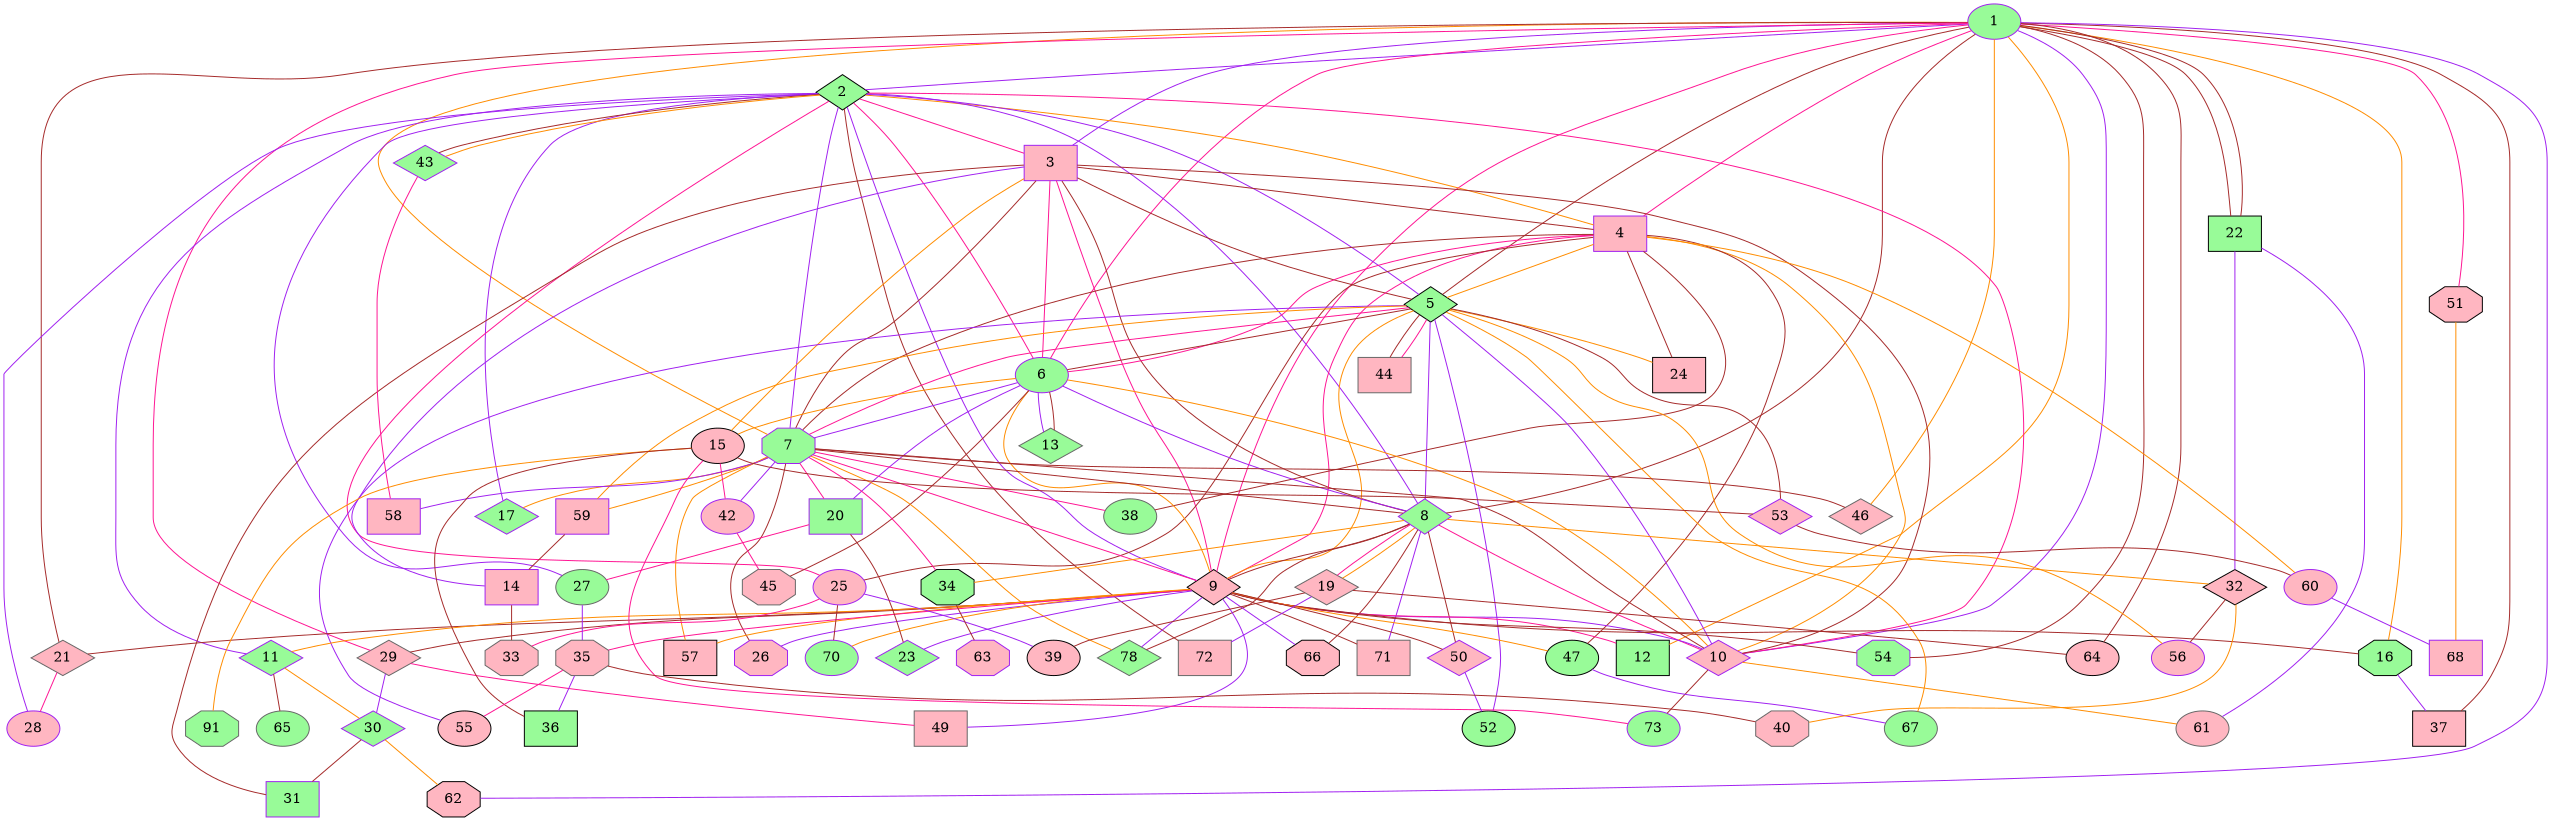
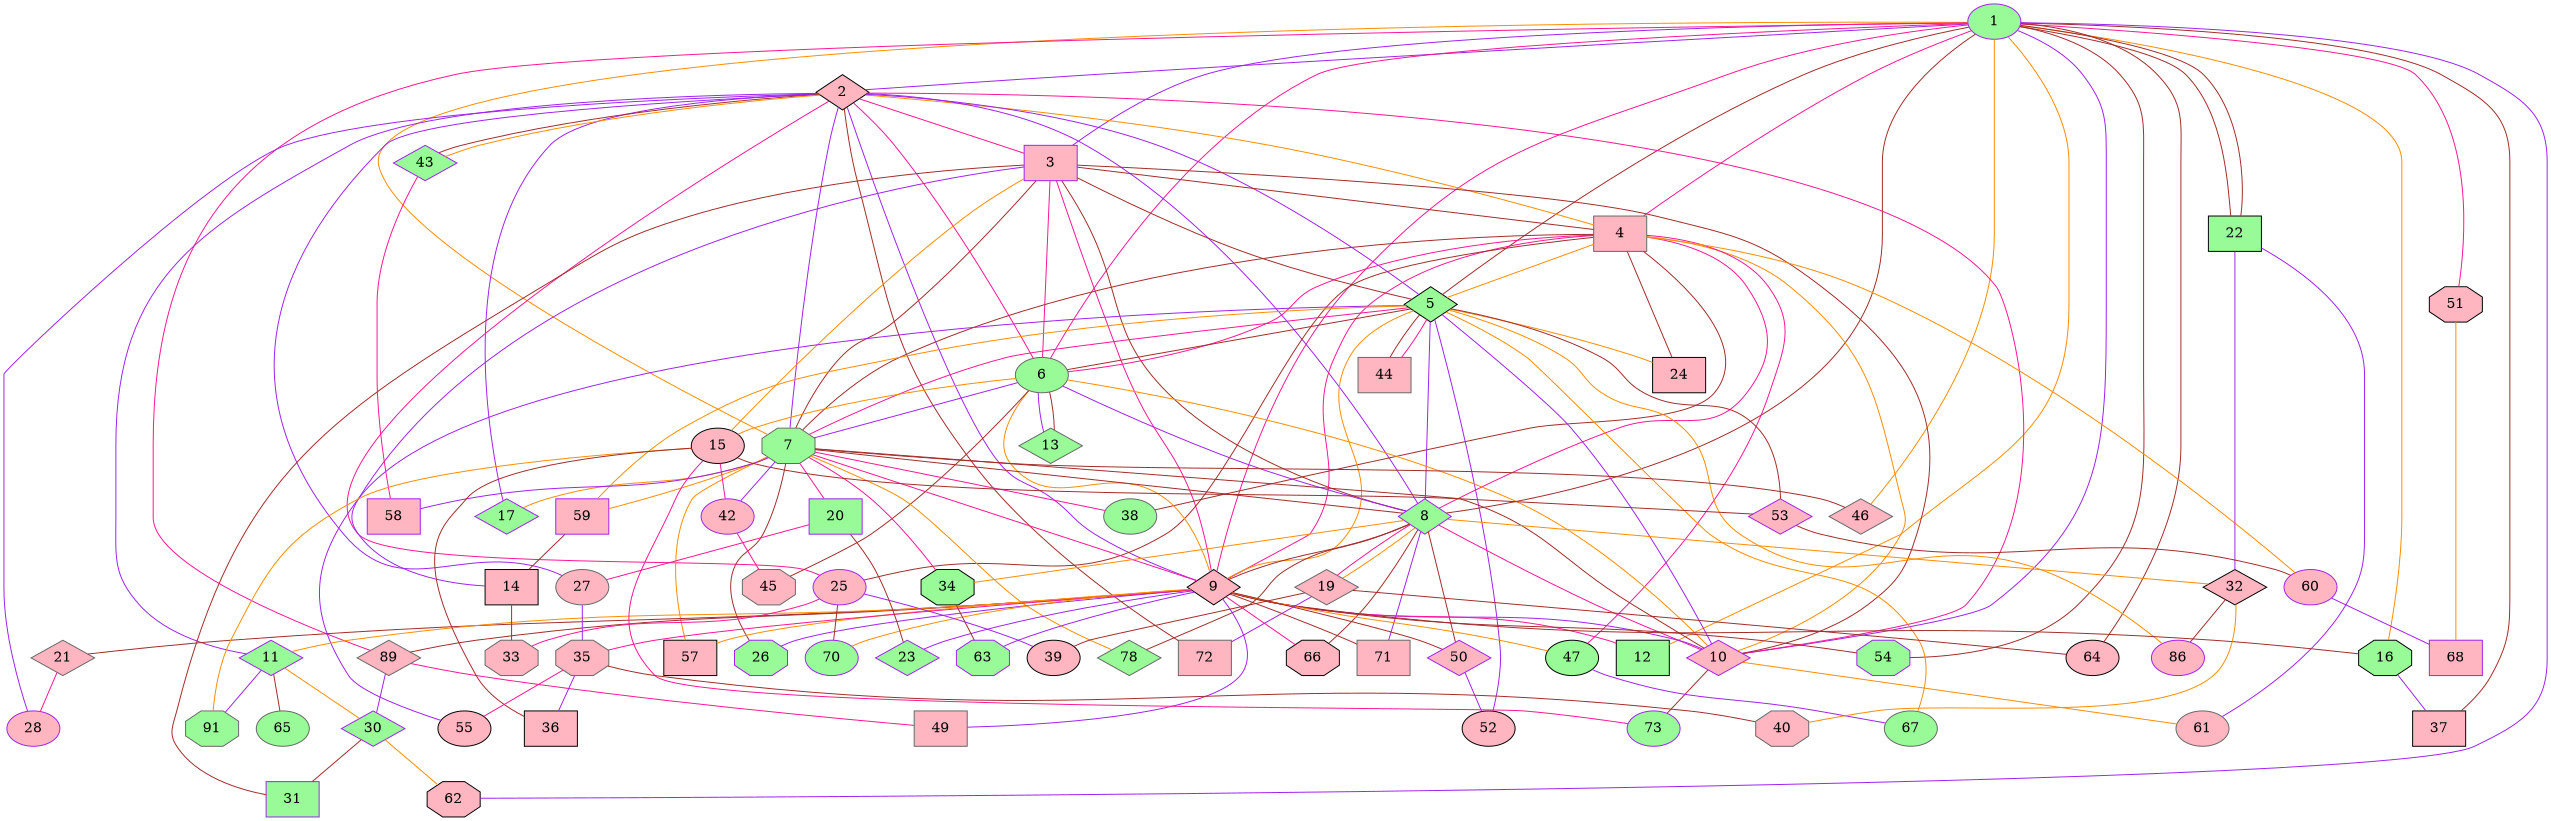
(737, 43) -> none
(843, 92) -> (843, 92)
(1620, 234) -> (1620, 234)
(1042, 375) -> (1042, 375)
none -> (1704, 420)
(932, 434) -> none
(1752, 436) -> (1752, 436)
(789, 446) -> (789, 446)
(512, 587) -> (512, 587)
(582, 587) -> (582, 587)
(1184, 612) -> (1098, 615)
(1259, 620) -> (1259, 620)
(389, 658) -> (389, 658)
(761, 658) -> (761, 658)
(983, 658) -> (983, 658)
(2178, 658) -> (2178, 658)
none -> (243, 691)
(551, 729) -> (551, 729)
(1489, 729) -> (1489, 729)
